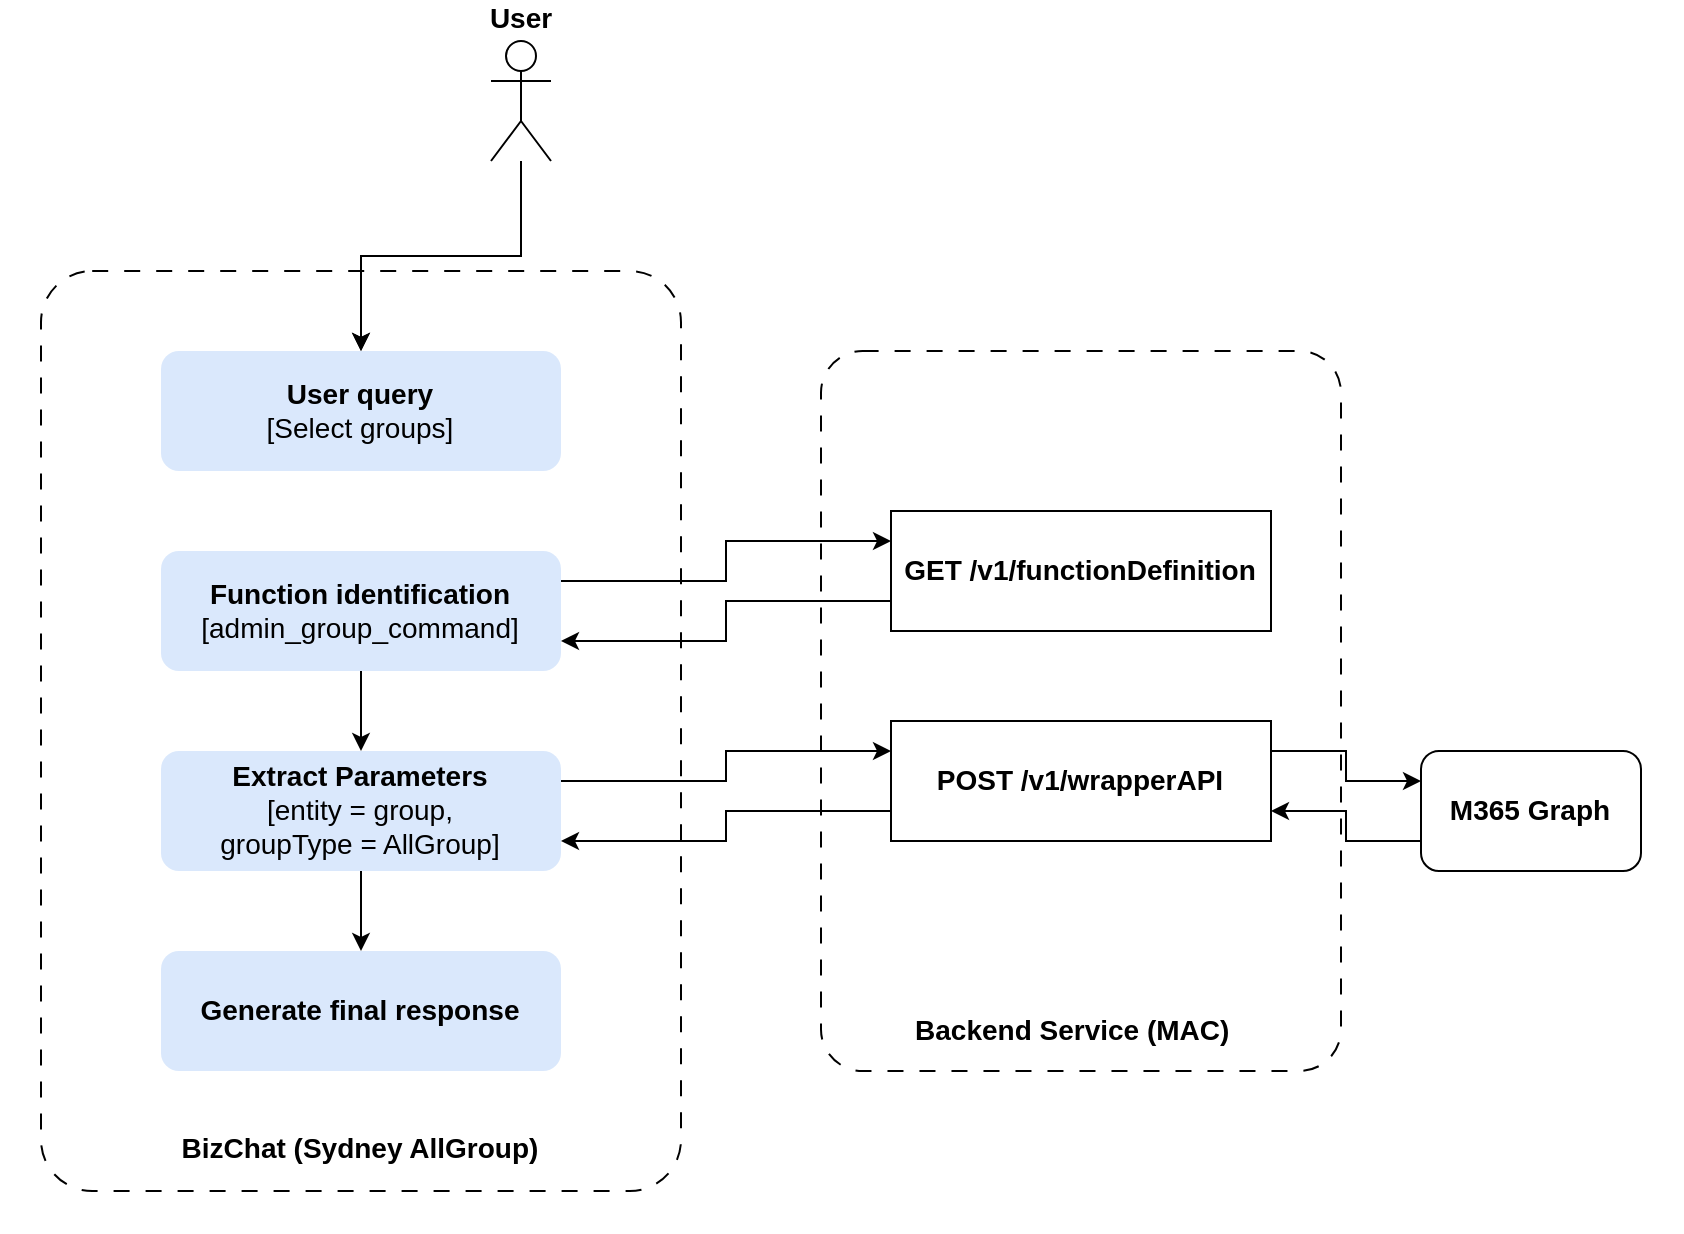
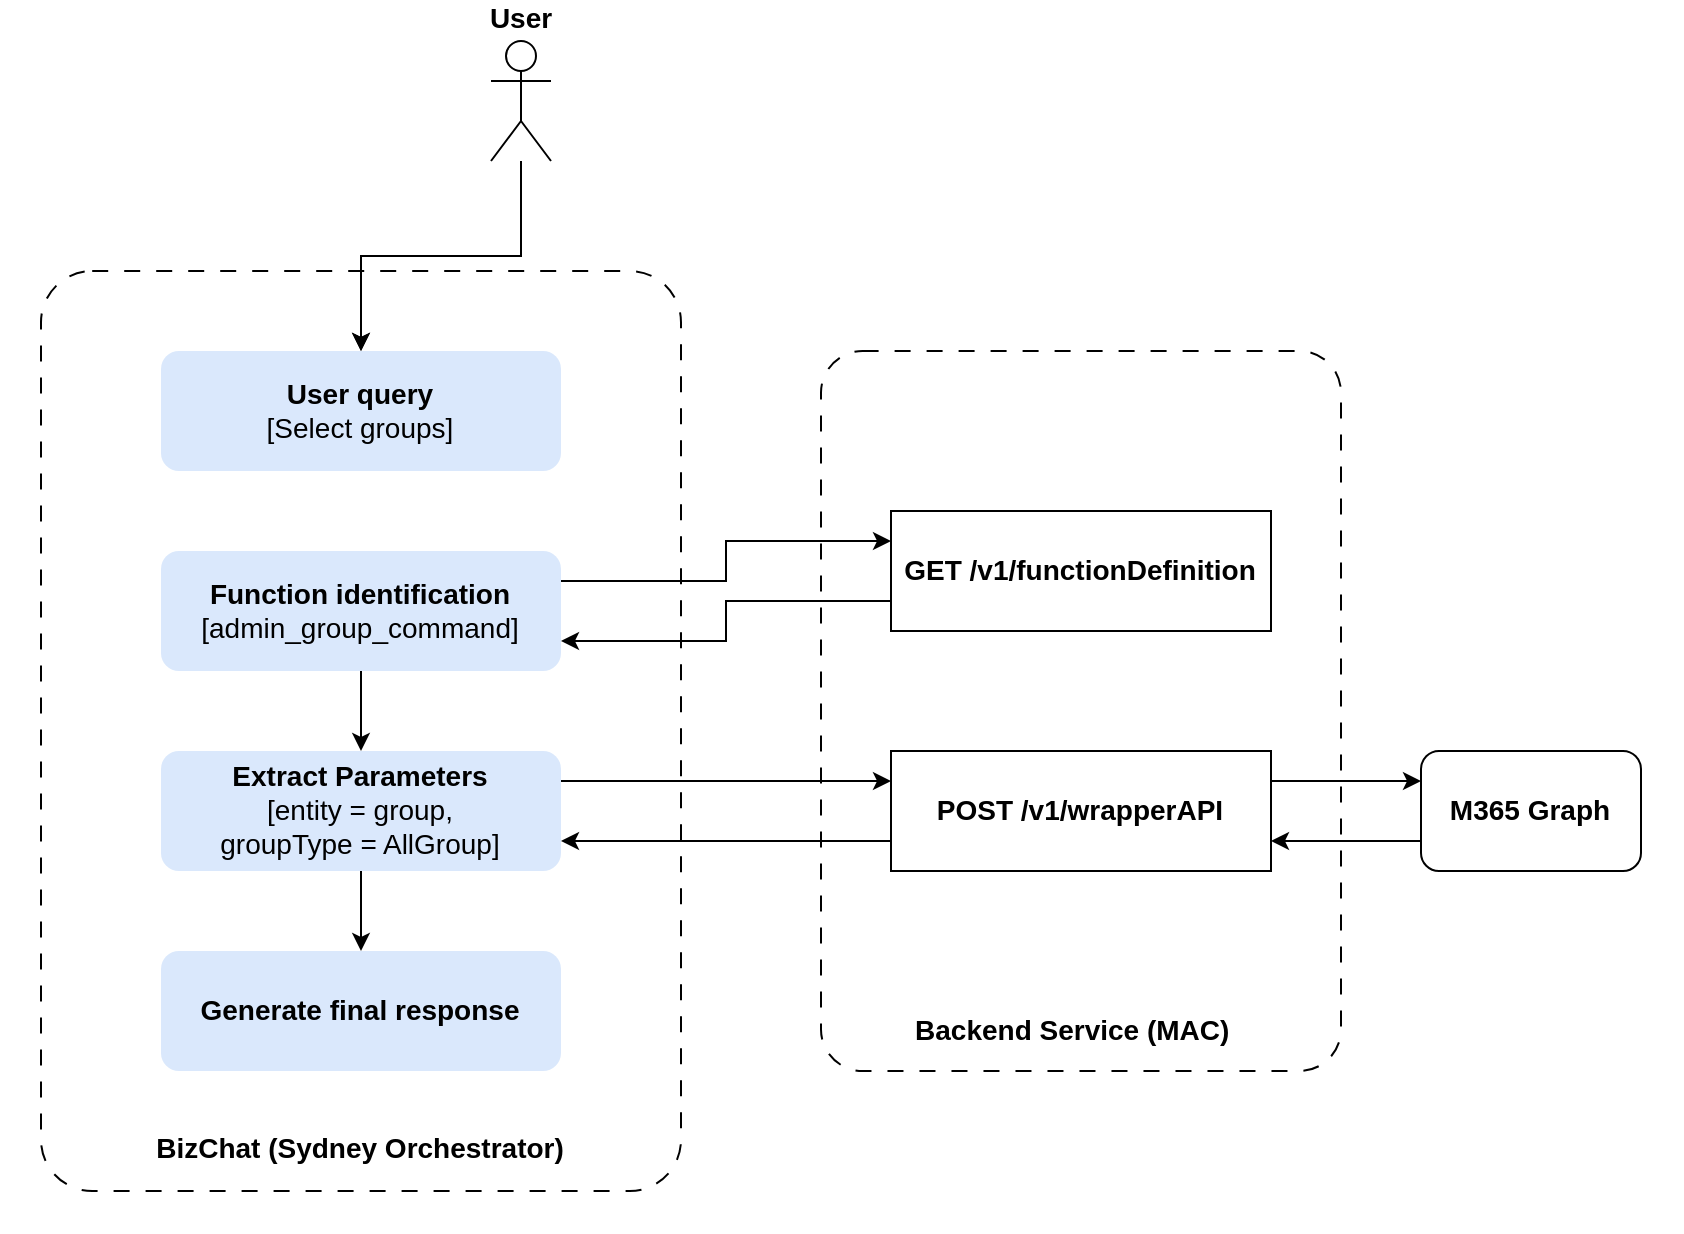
(361, 731) -> (361, 731)
(1081, 781) -> (1081, 811)
